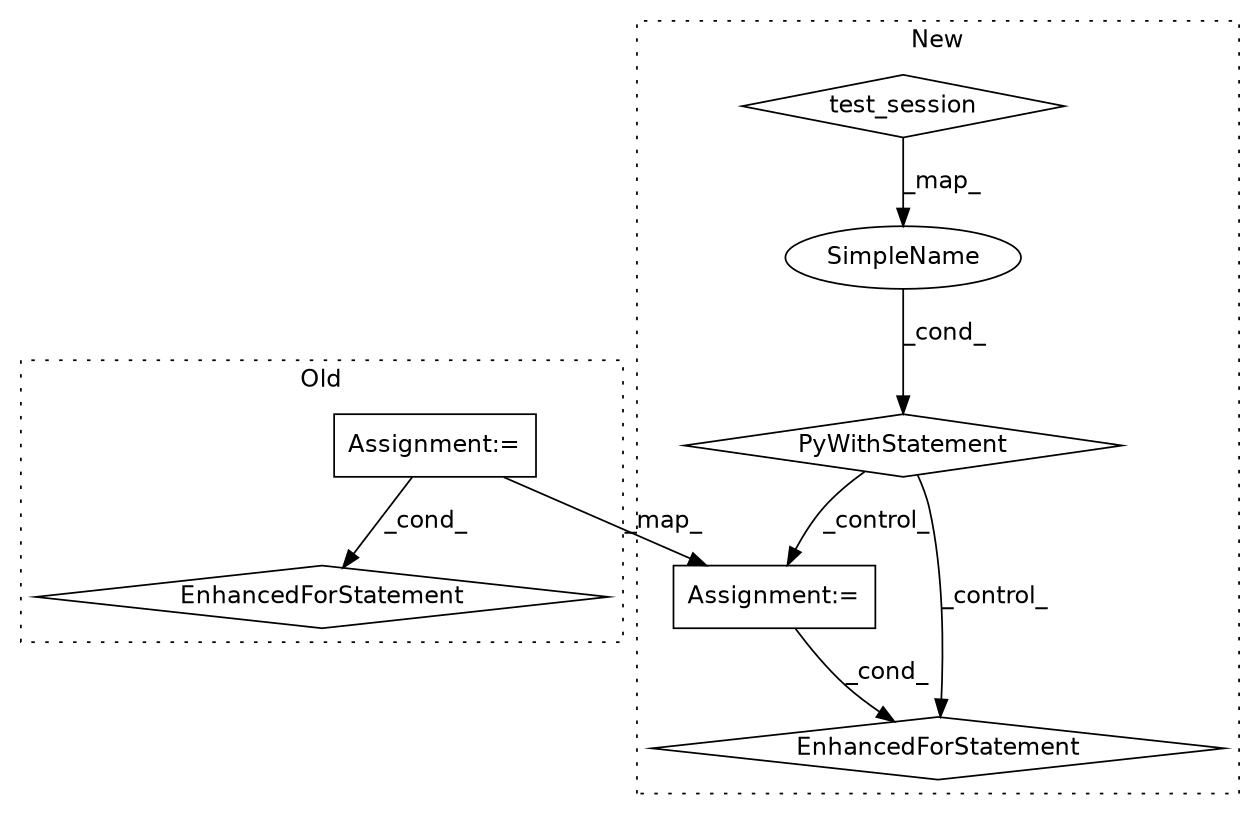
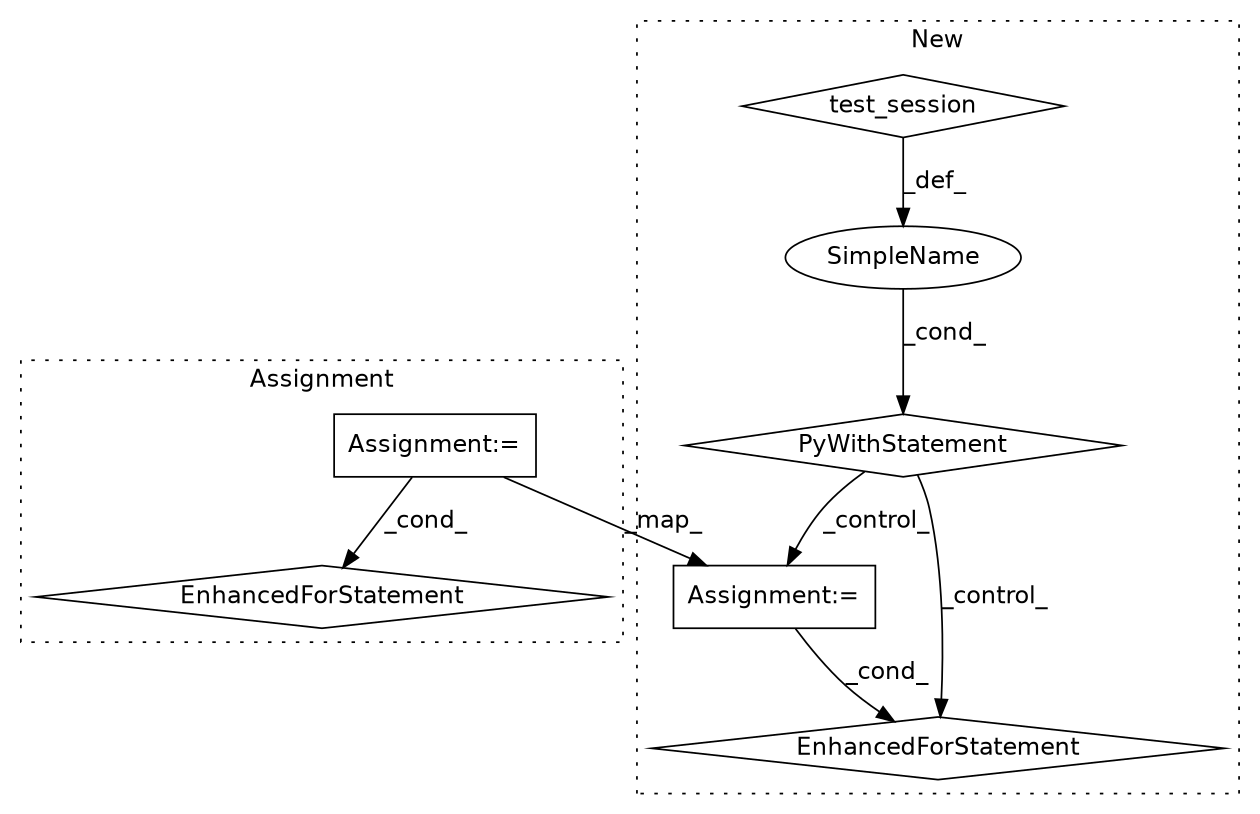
(942, 182) -> (935, 182)
(322, 380) -> (322, 380)
